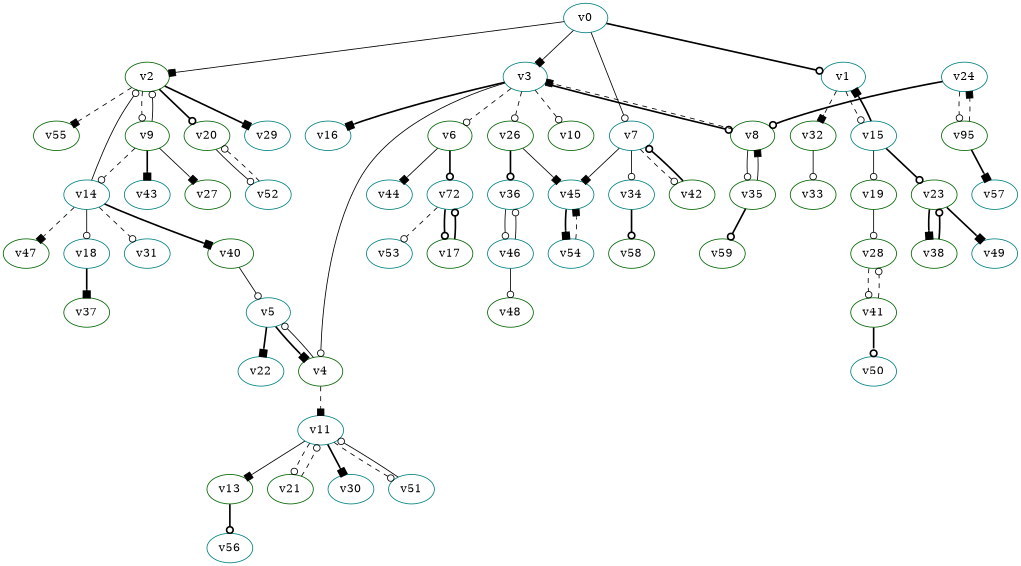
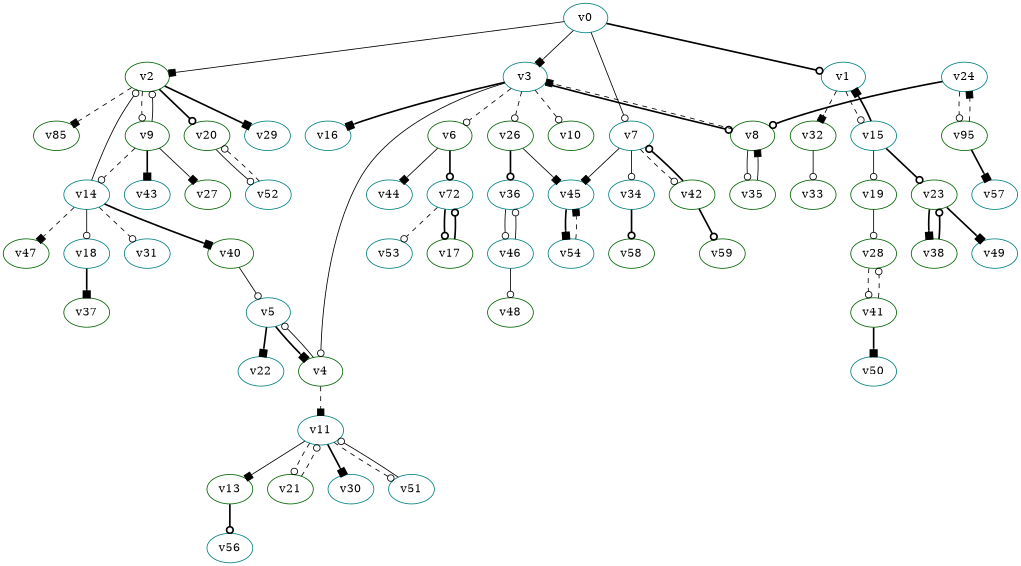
(56, 136) -> (56, 136)
(739, 221) -> (706, 221)
(874, 338) -> (874, 338)
